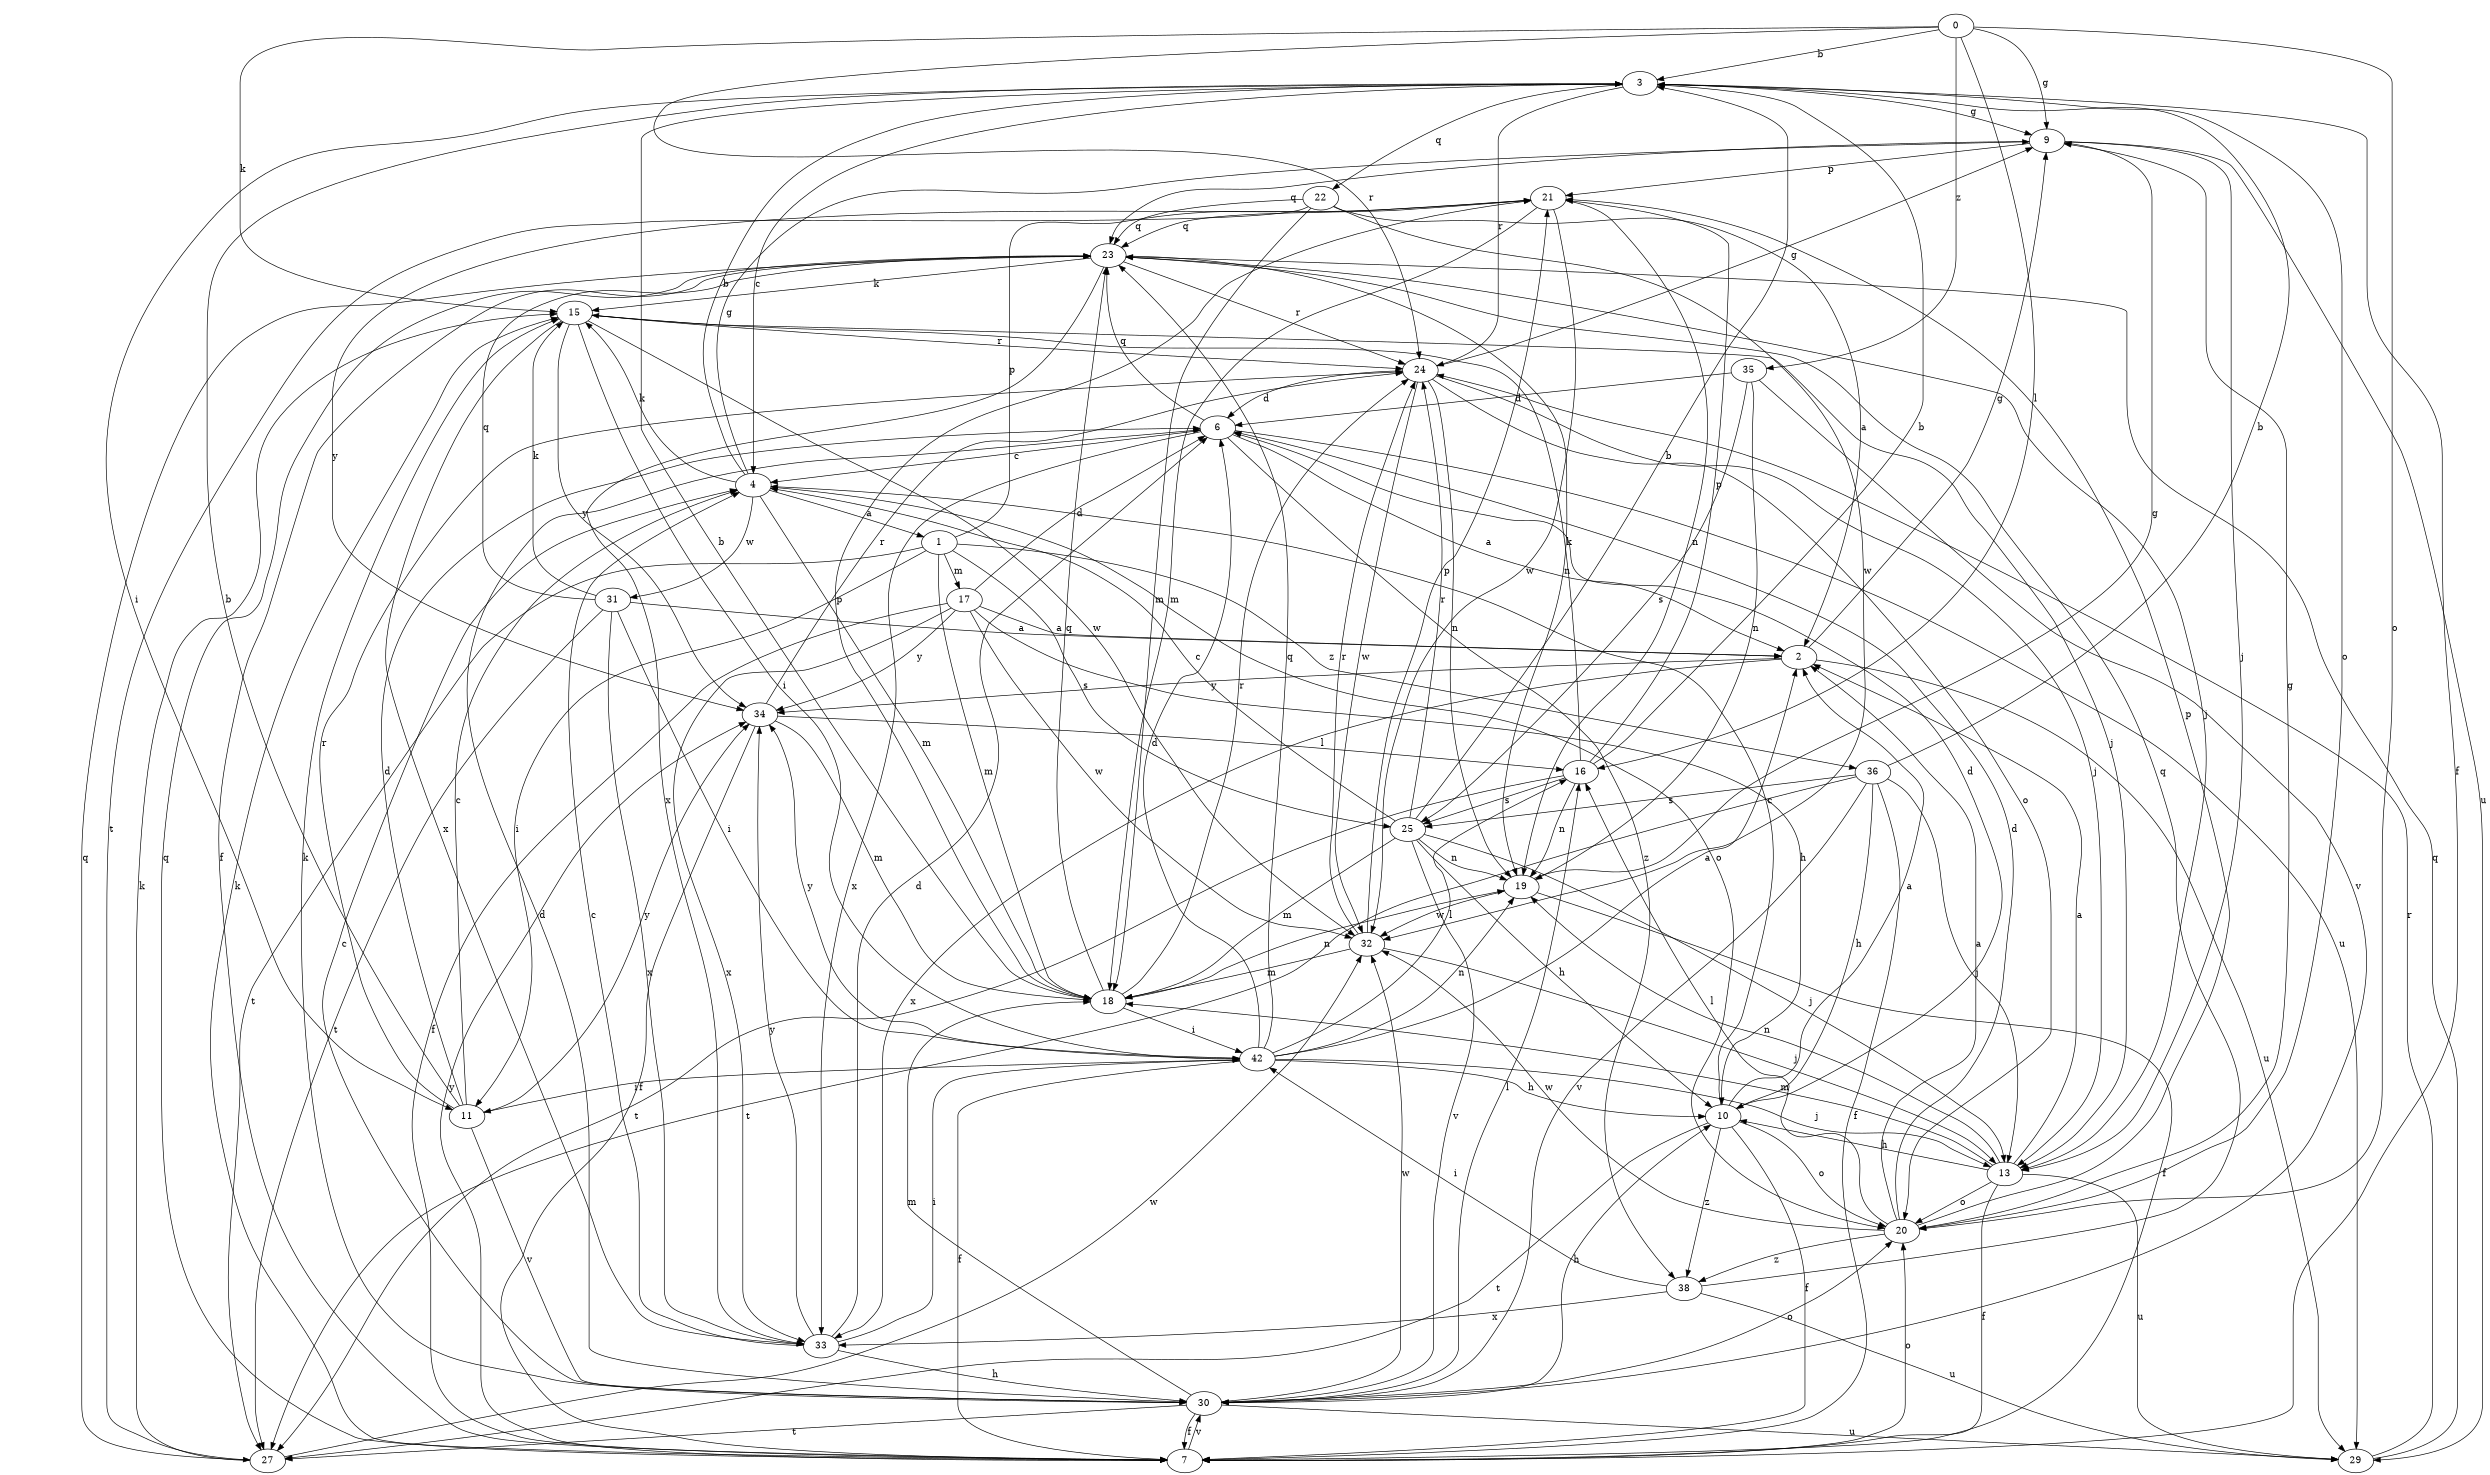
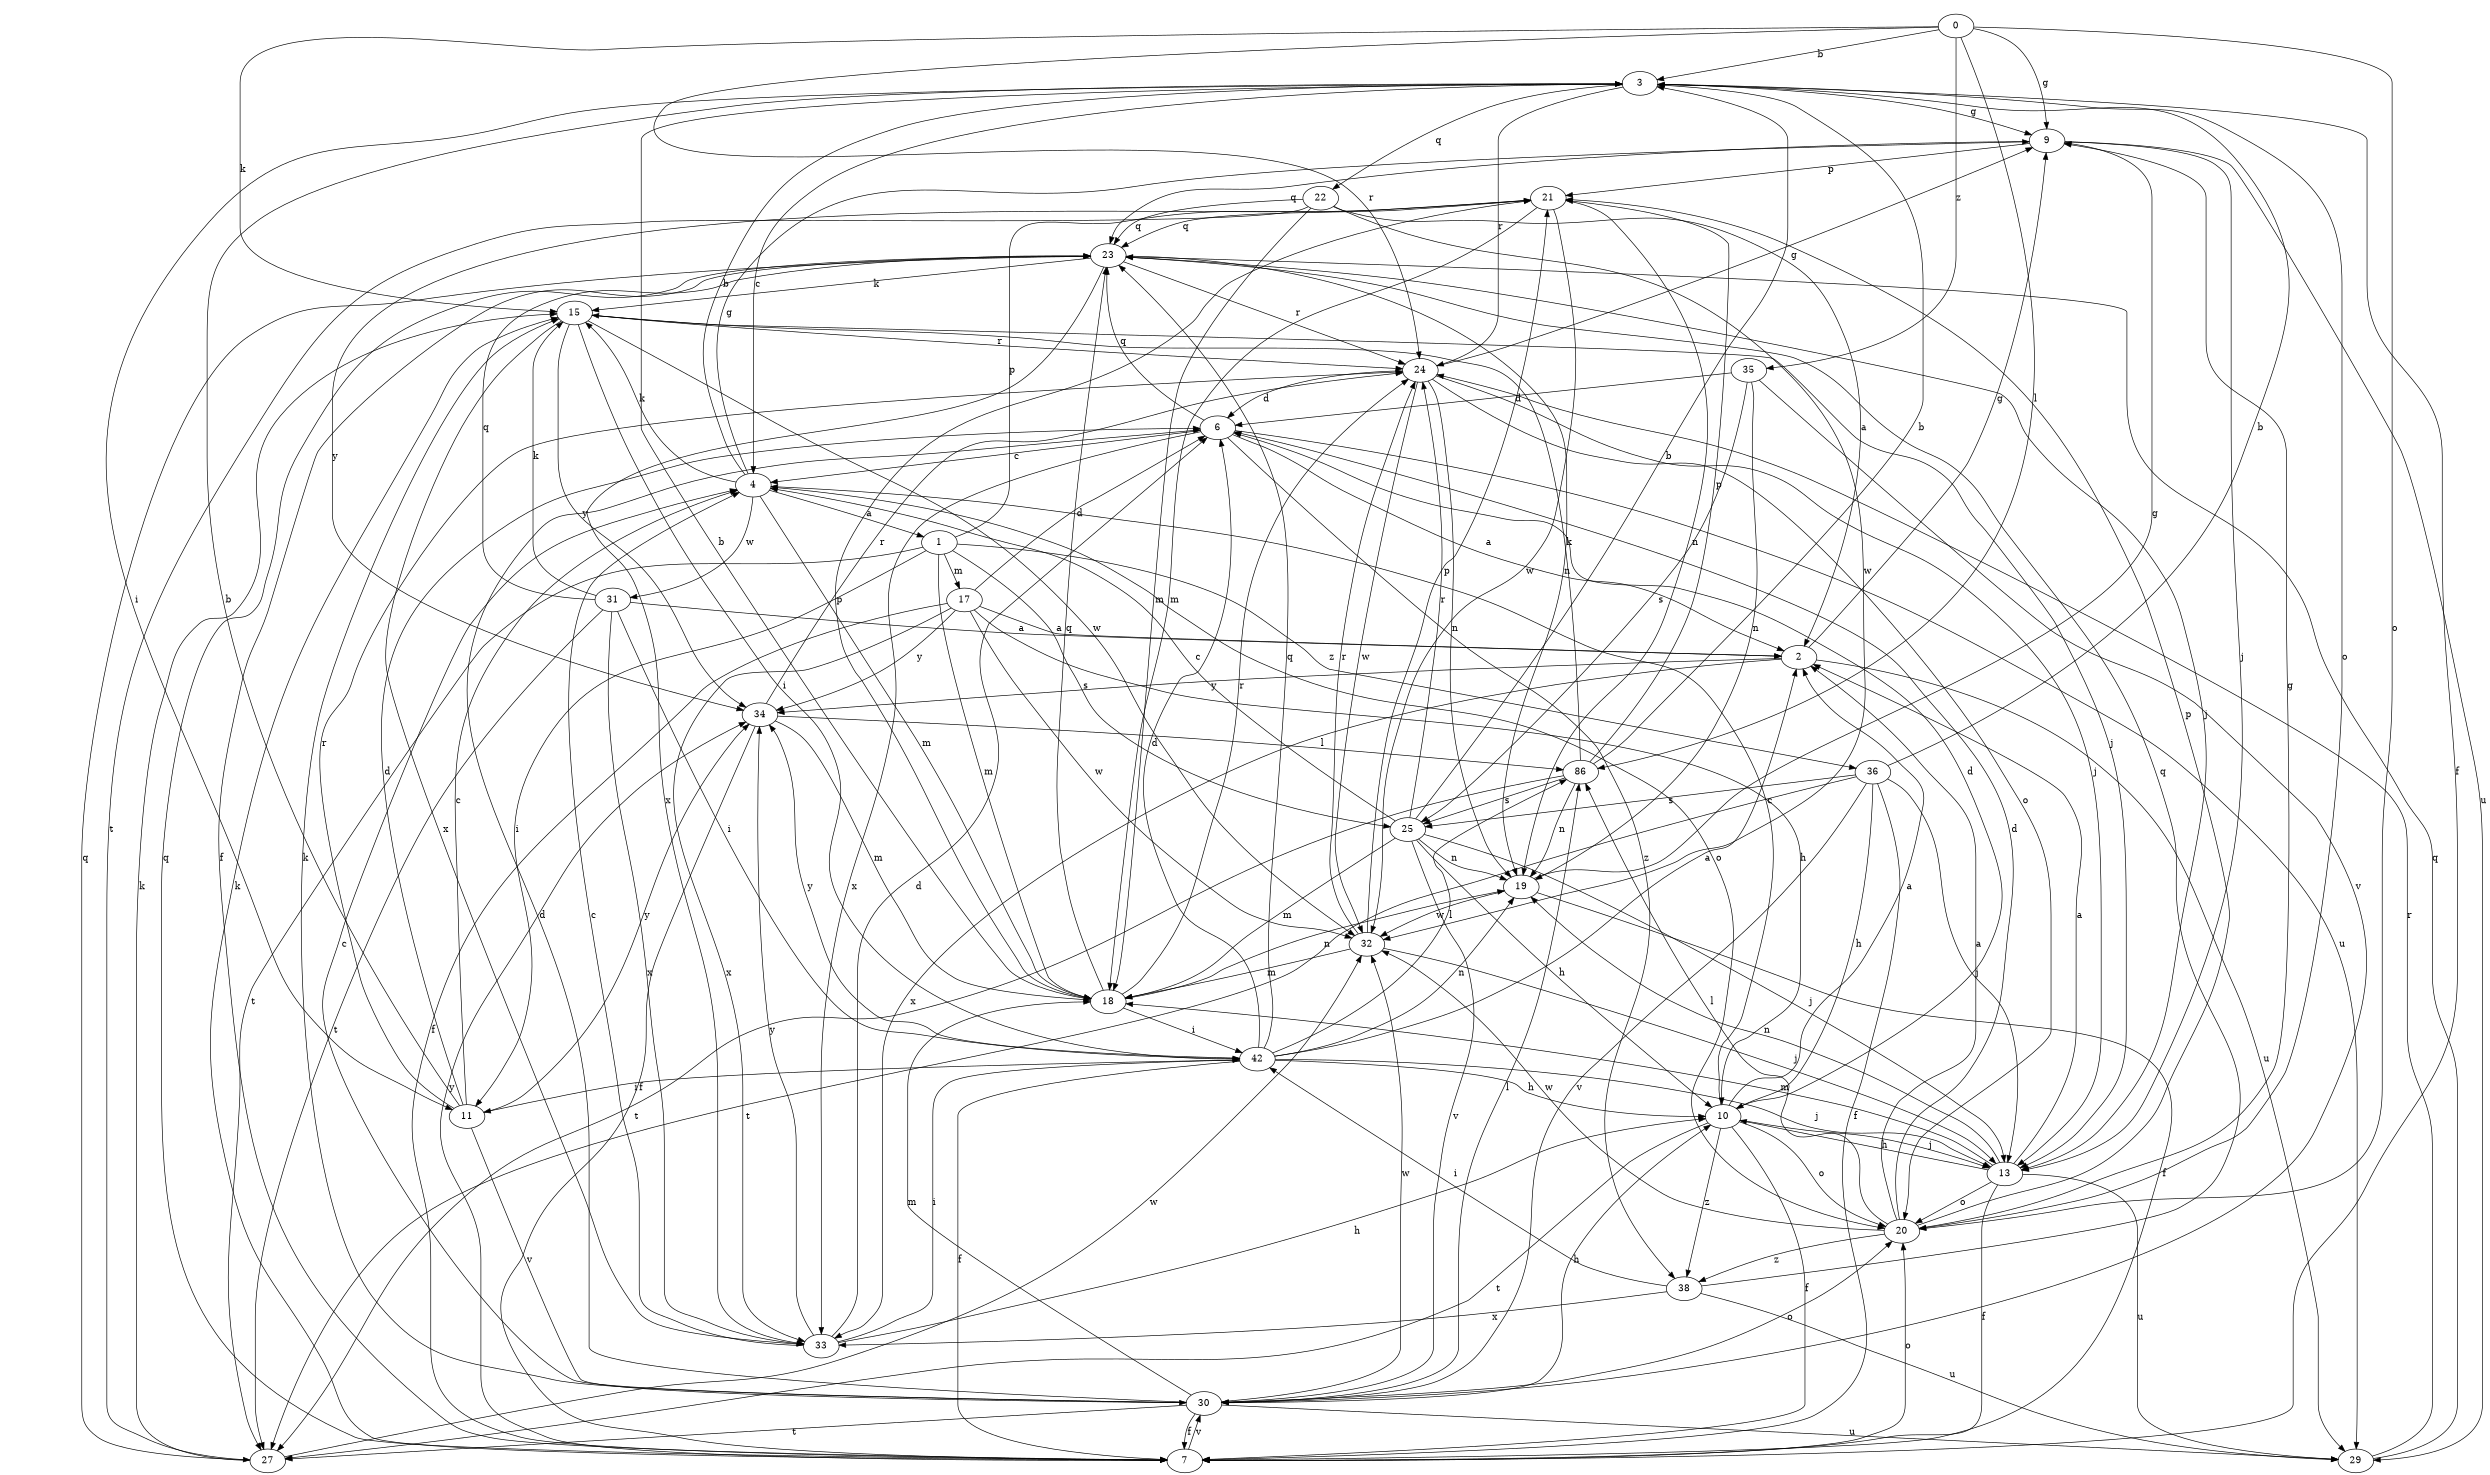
(1581, 772) -> (1581, 772)
none -> (1875, 1137)
(1008, 1382) -> (1273, 1243)
